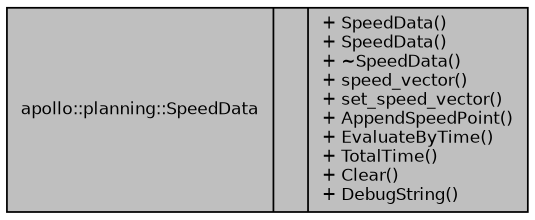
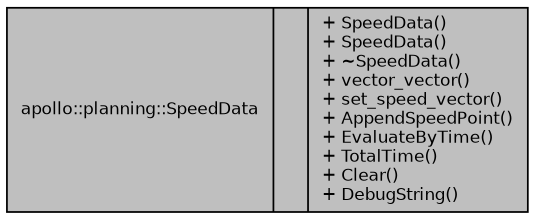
(395, 80) -> (396, 80)
